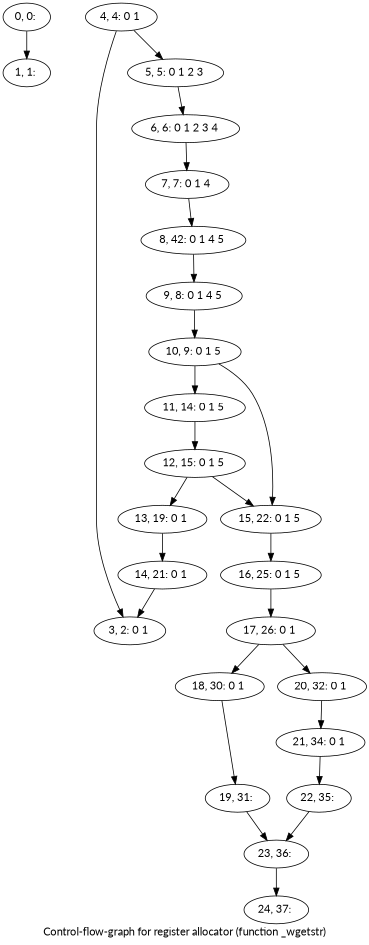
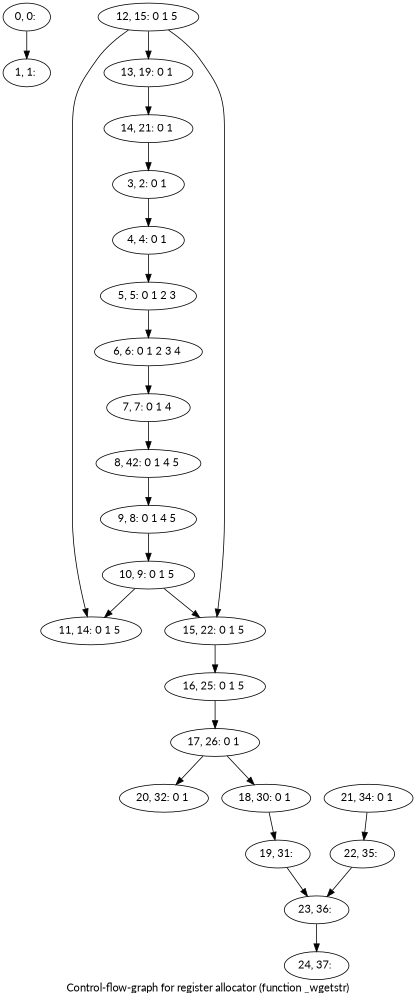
(97, 321) -> (148, 209)
(195, 432) -> (72, 310)
(321, 711) -> none
